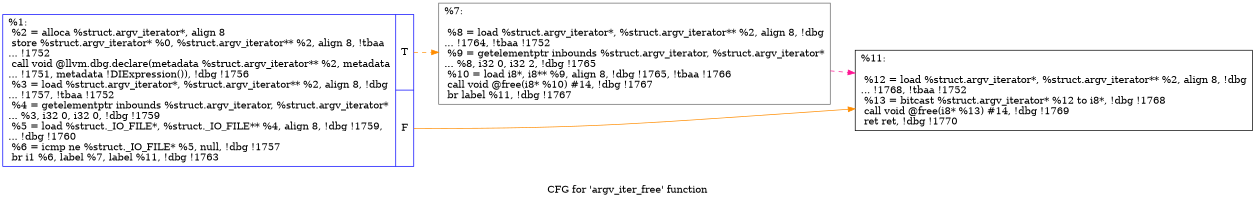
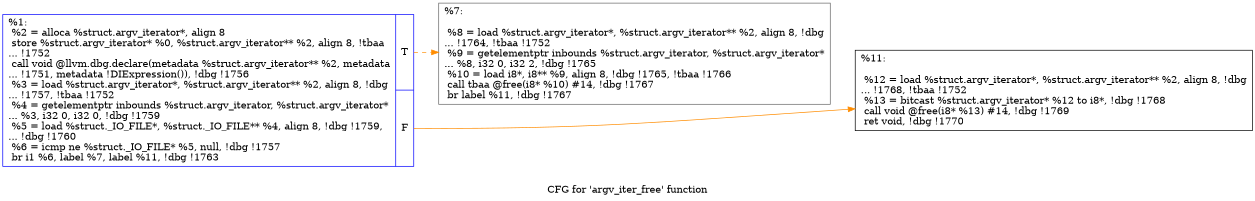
(839, 72) -> none
(549, 85) -> (549, 85)
(909, 122) -> (912, 122)
